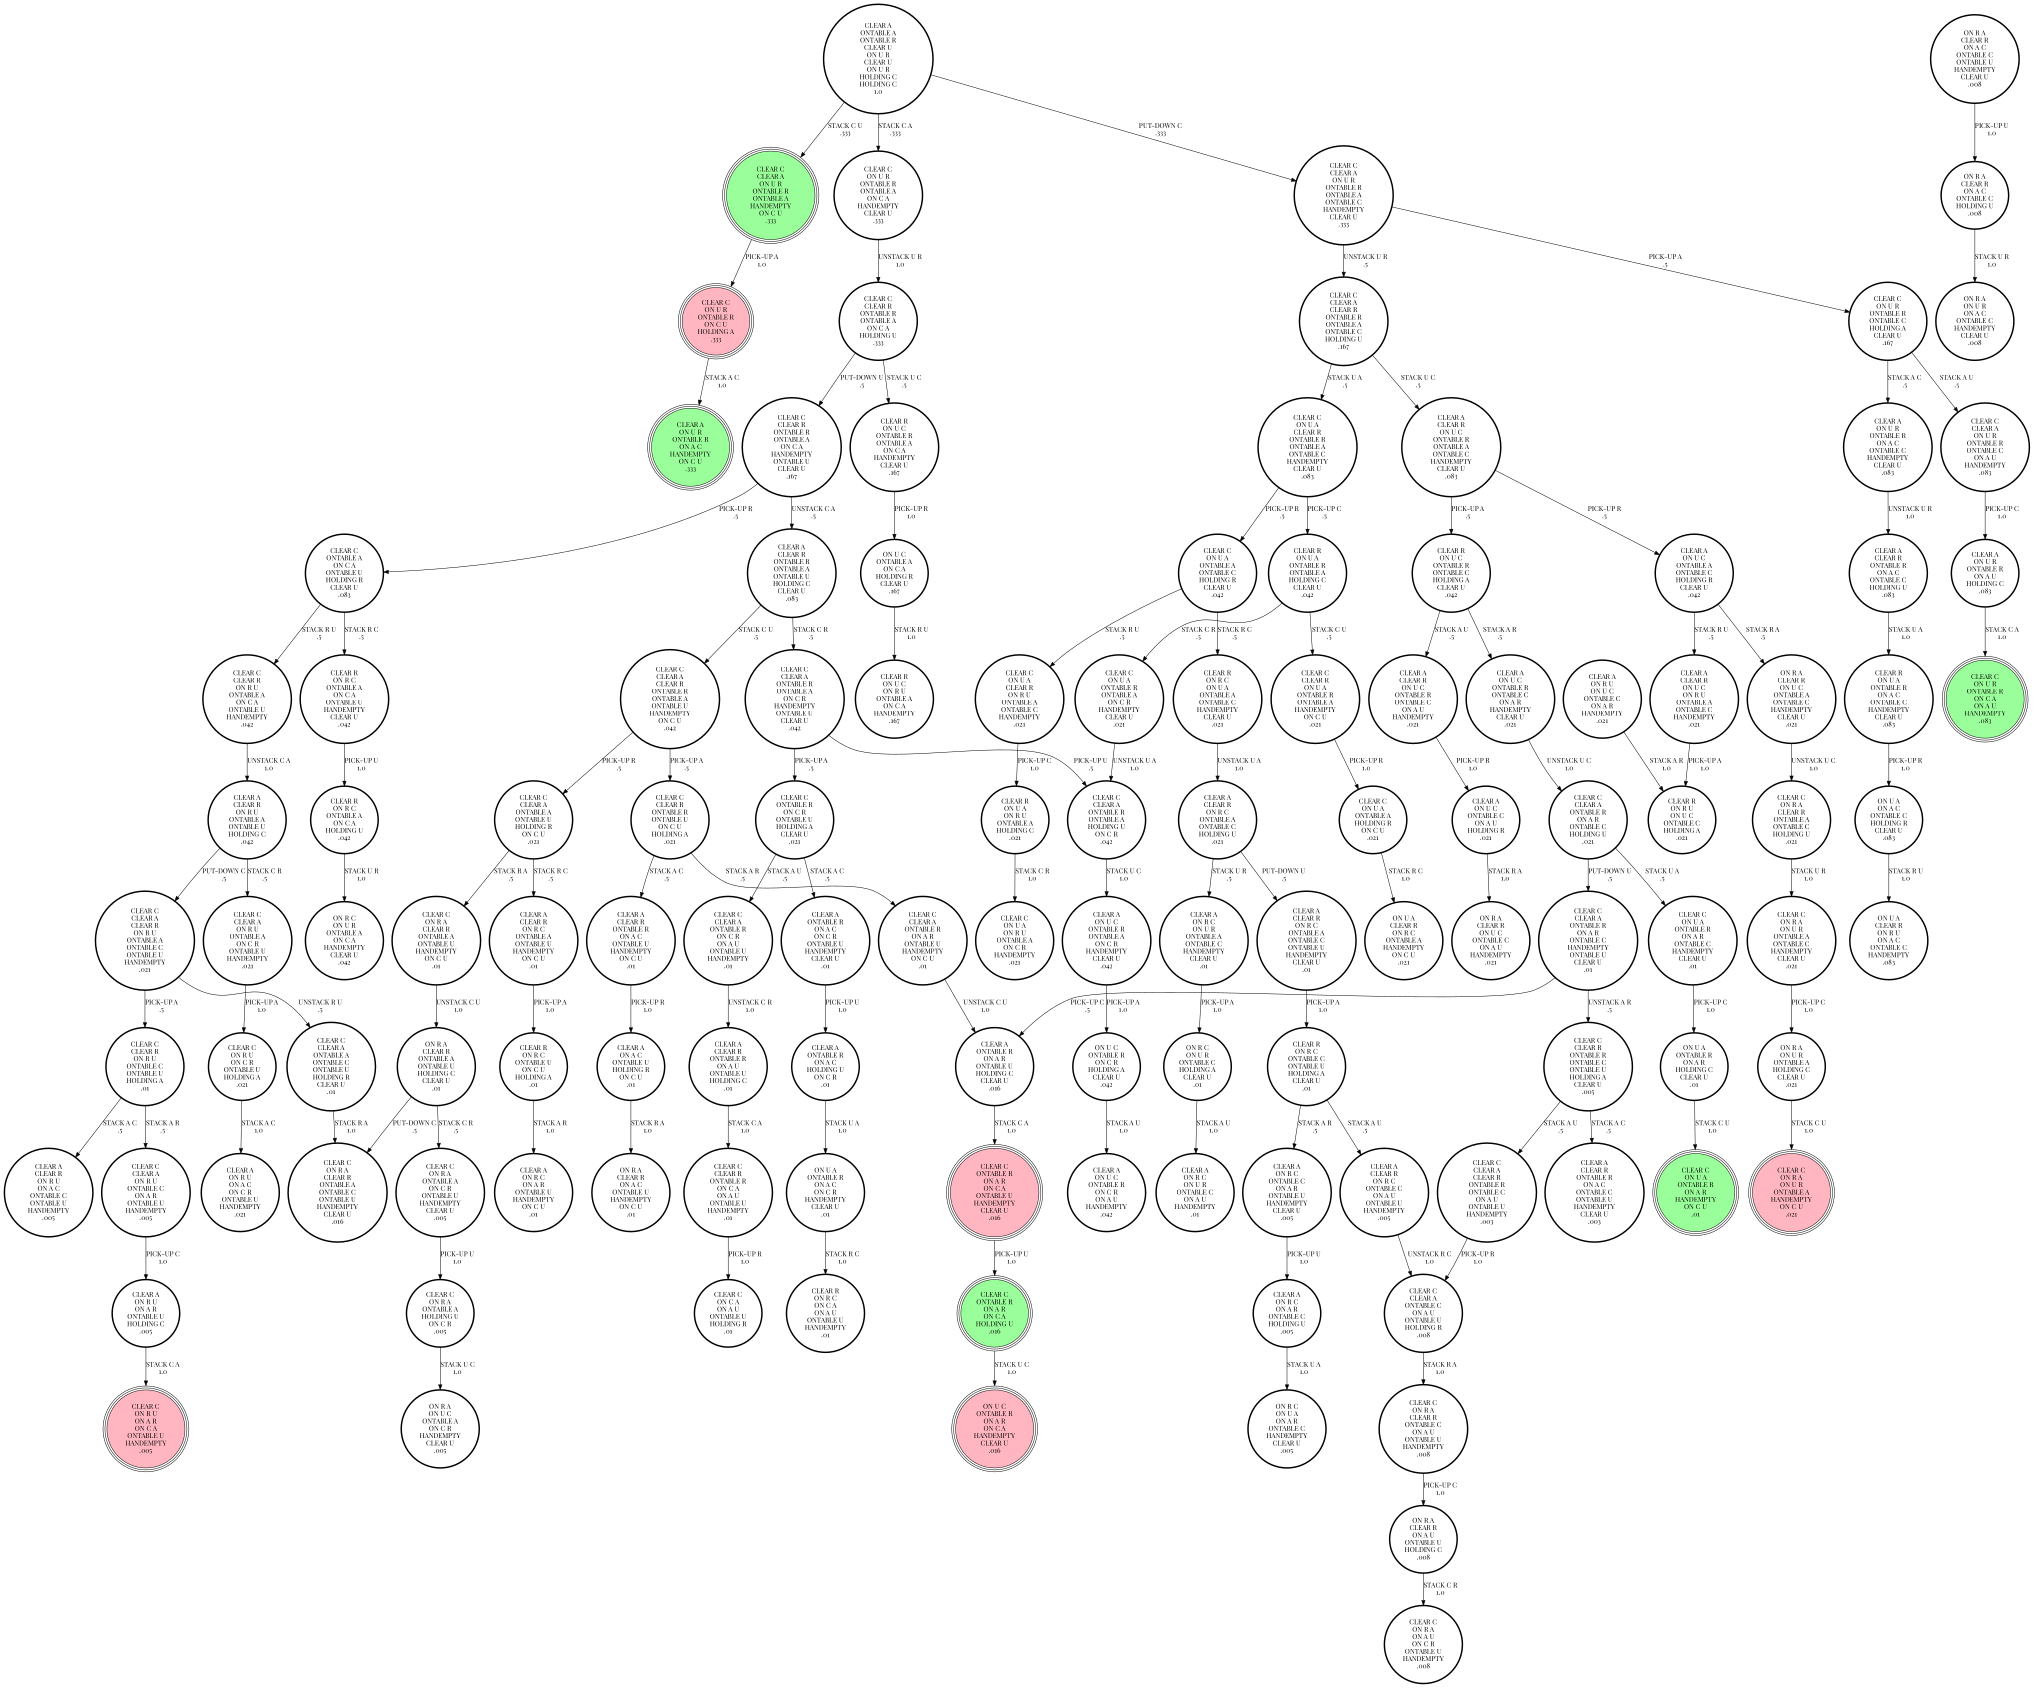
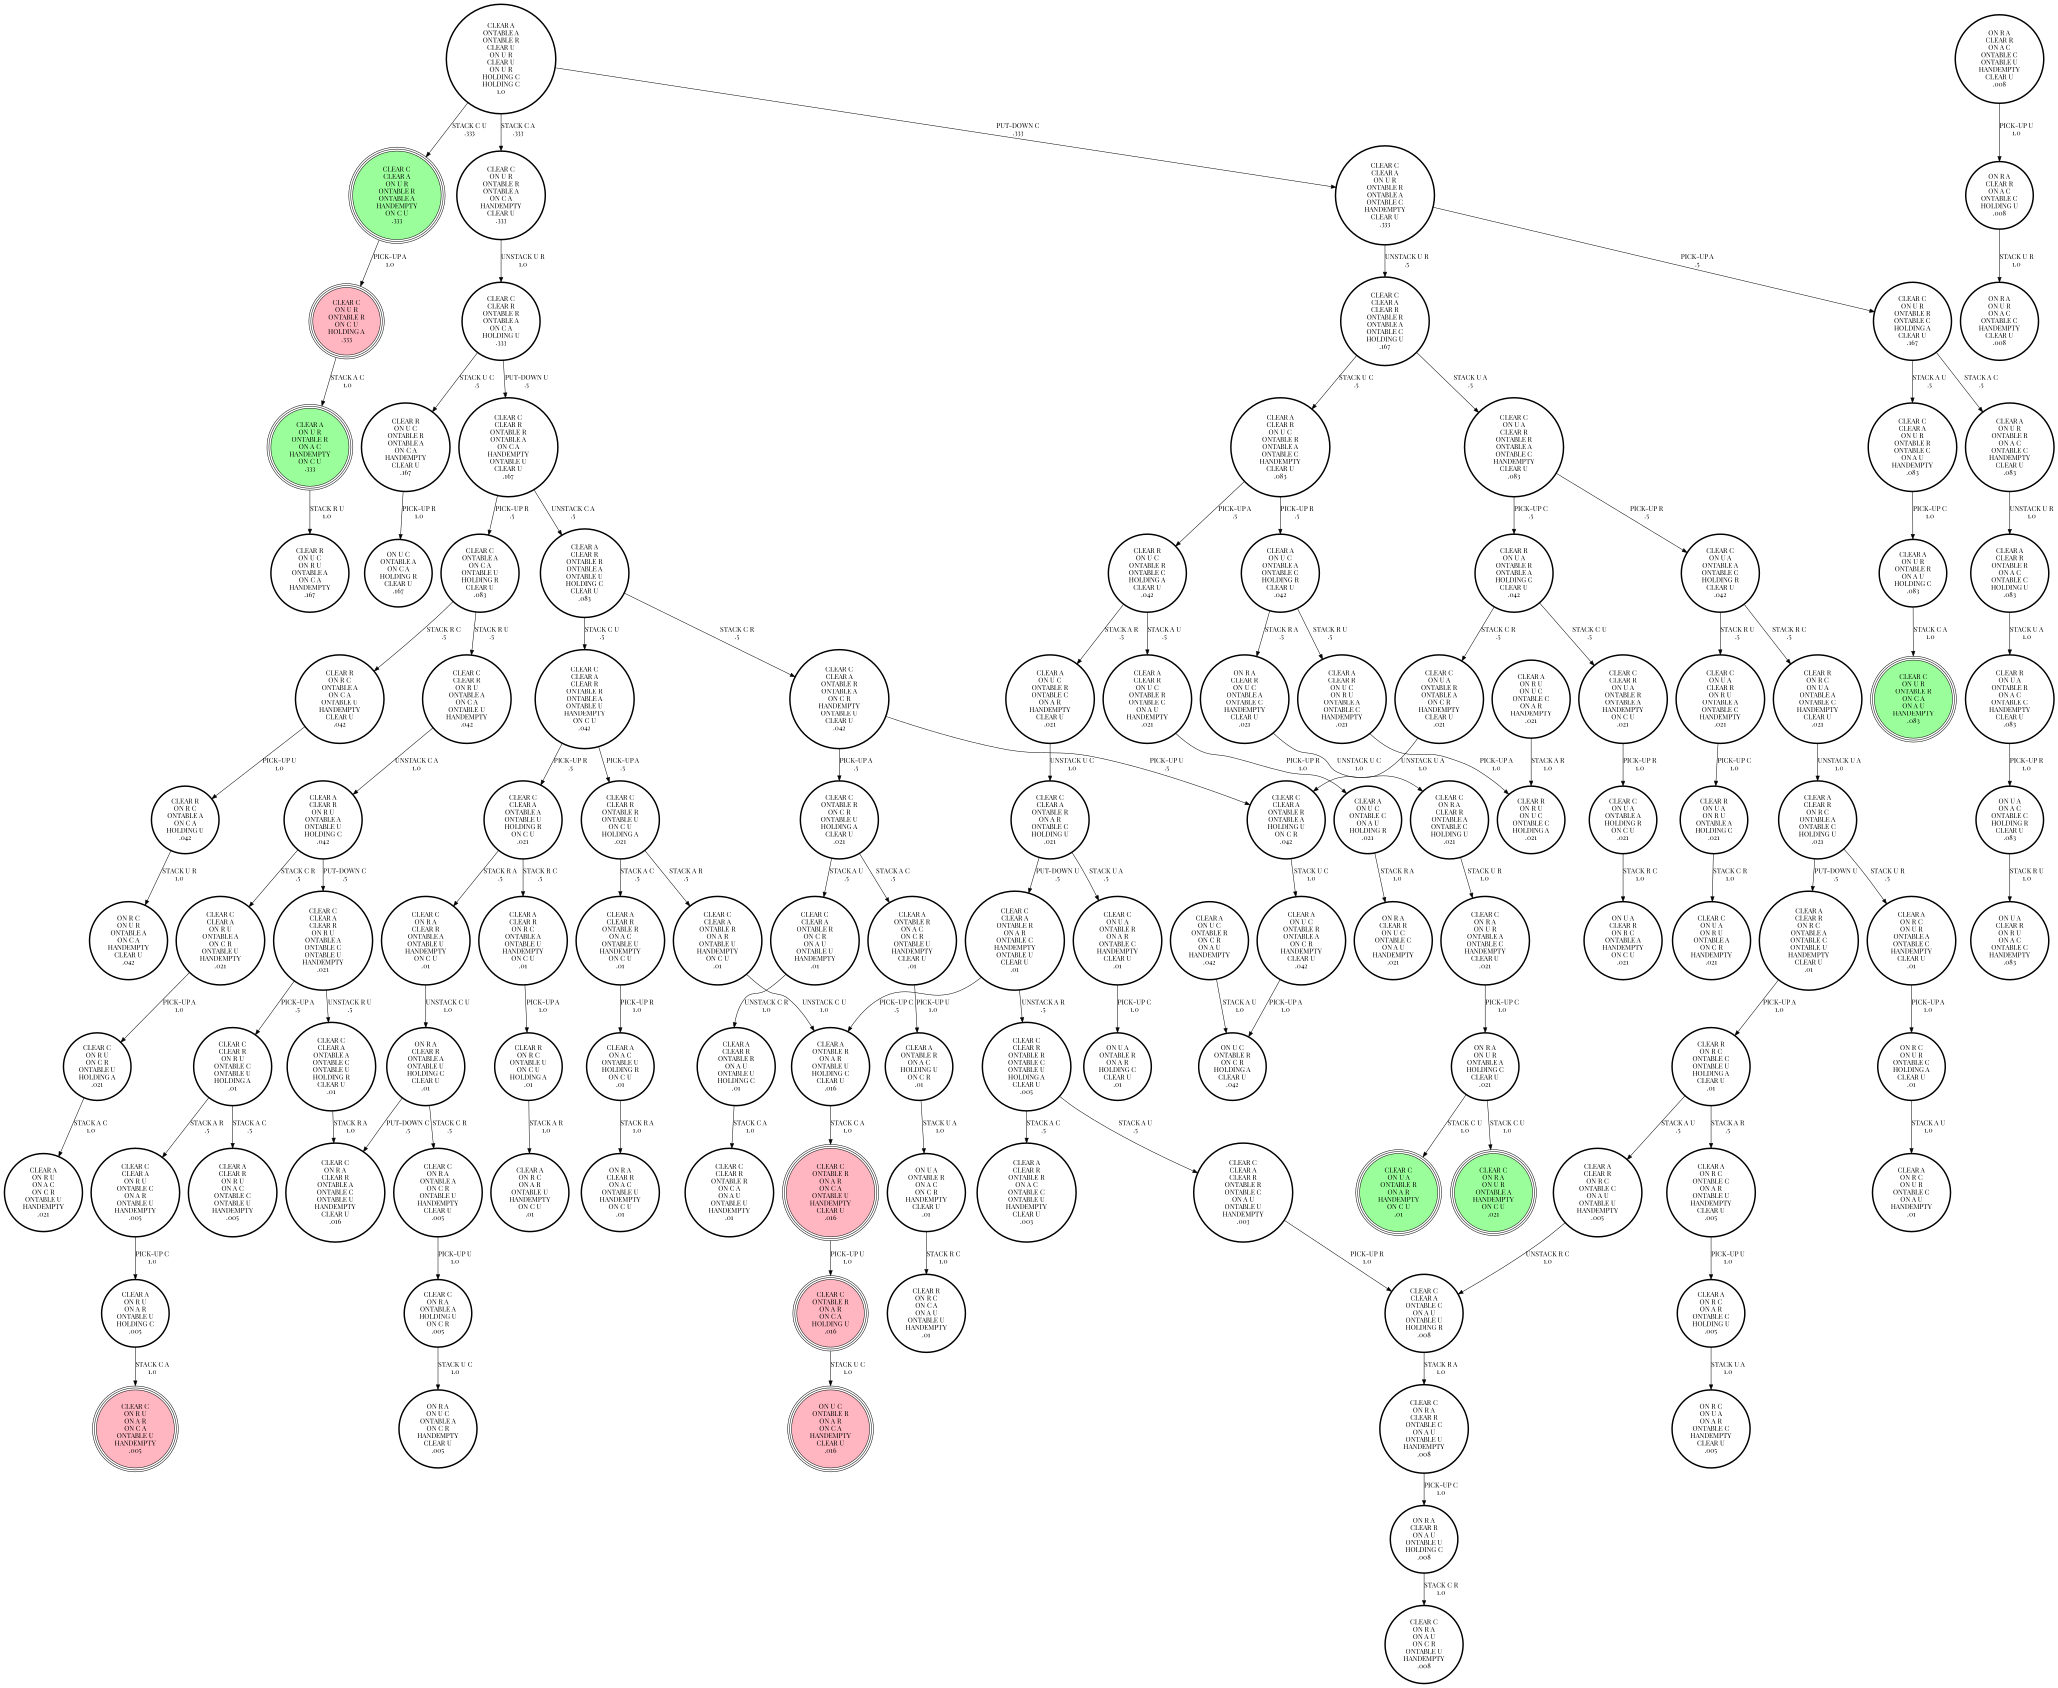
(894, 631) -> (310, 510)
(1695, 1123) -> (1446, 1124)
(1107, 1124) -> (1221, 1004)
(1792, 1193) -> (1494, 1193)
(728, 1313) -> none
(995, 1313) -> (831, 1313)
